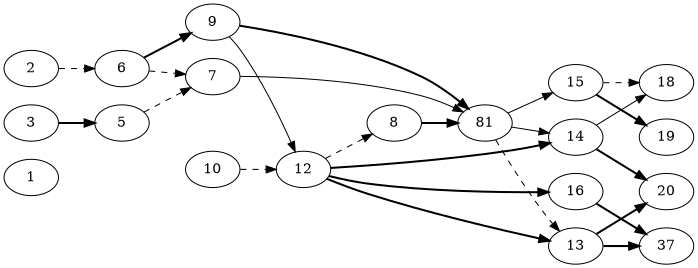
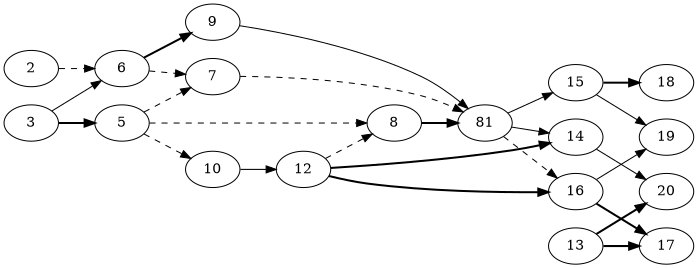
(355, 51) -> (355, 51)
(349, 83) -> (349, 83)
(616, 83) -> (616, 83)
(264, 87) -> none
none -> (72, 98)
(615, 106) -> (617, 107)
(615, 114) -> none
none -> (253, 123)
none -> (163, 144)
(617, 162) -> (615, 160)
none -> (615, 168)
(253, 169) -> (253, 169)
(31, 177) -> none
(523, 183) -> (526, 154)
(432, 212) -> none
(667, 246) -> (667, 246)
